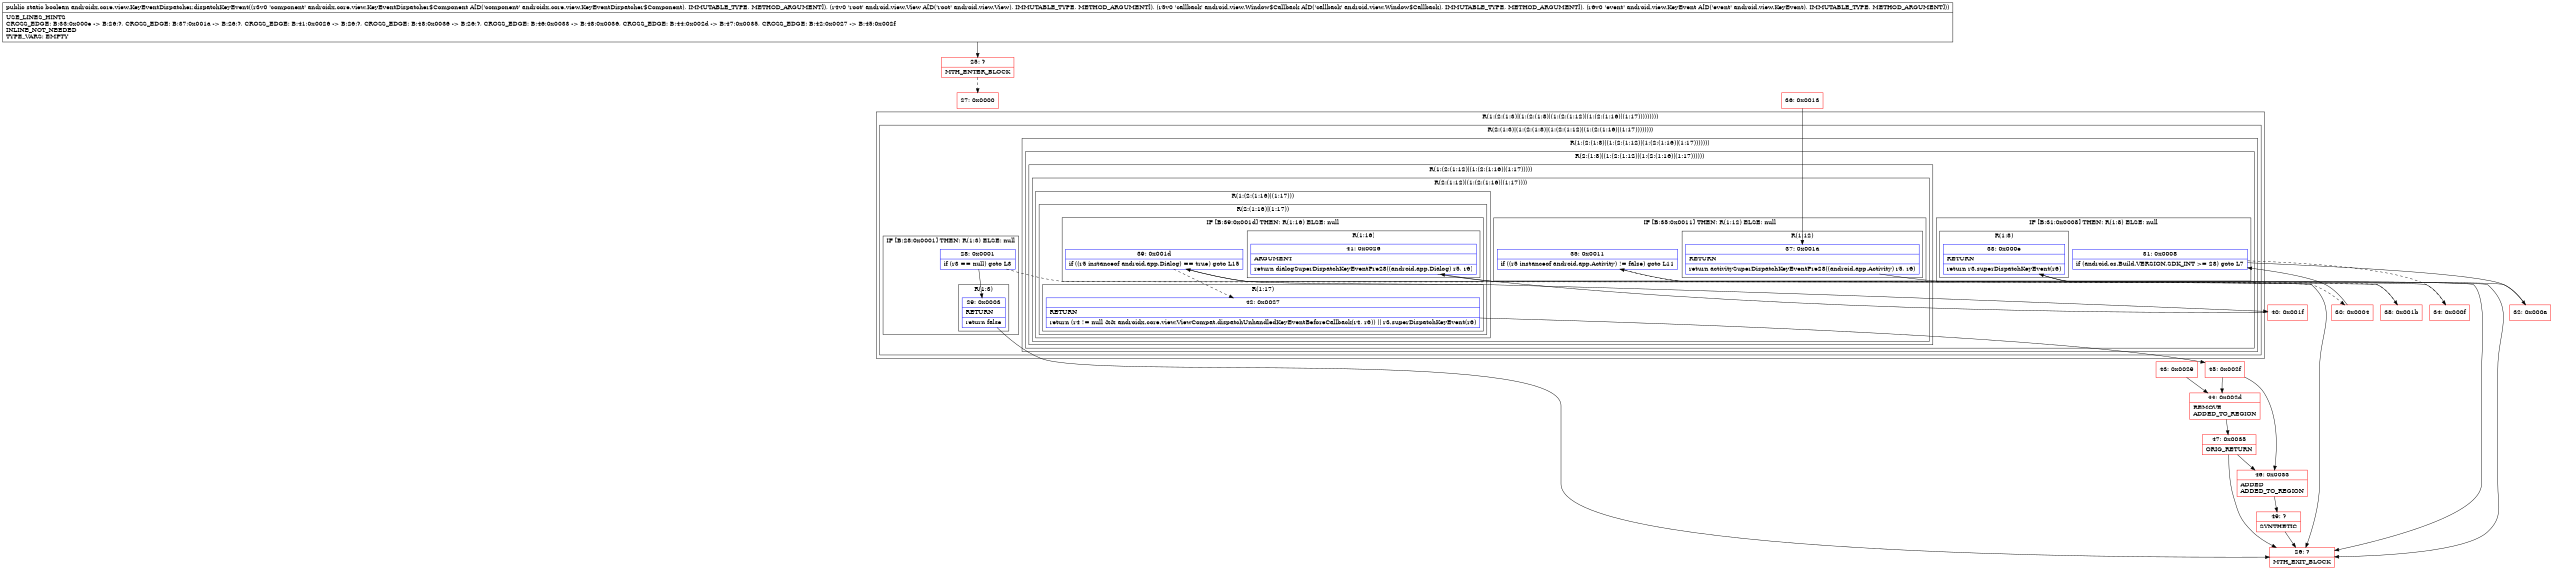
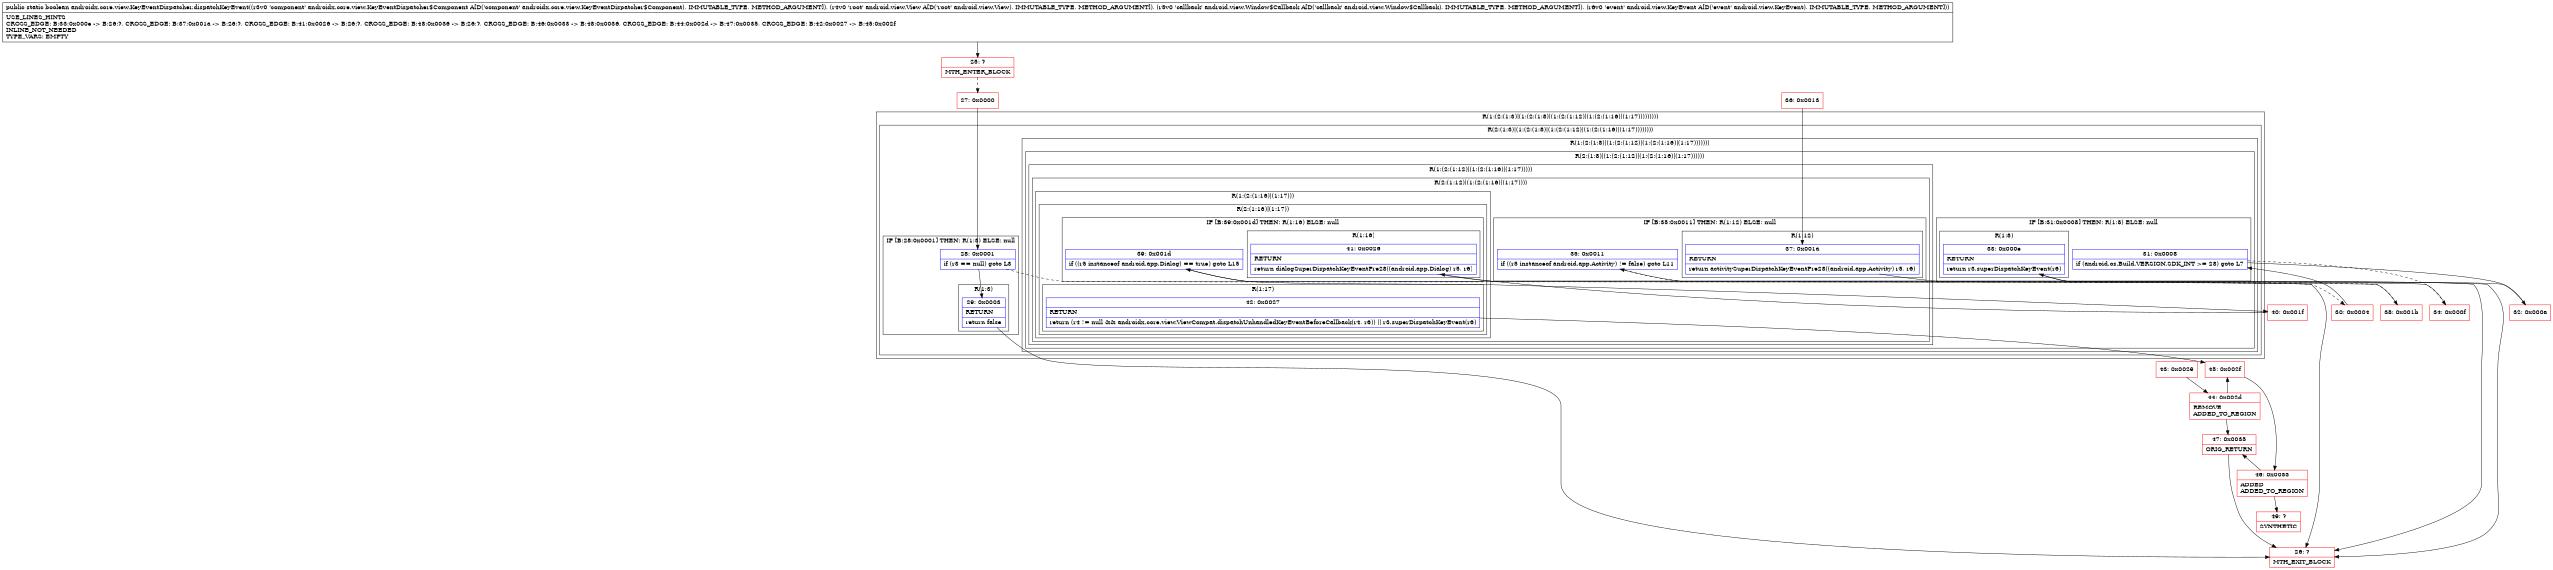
none -> (978, 177)
(1273, 259) -> (1268, 259)
(1193, 279) -> none
(2222, 383) -> (2228, 387)
(2245, 461) -> (2253, 464)
(2289, 538) -> none
